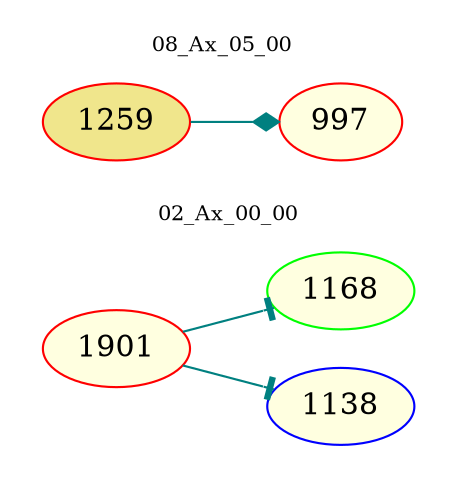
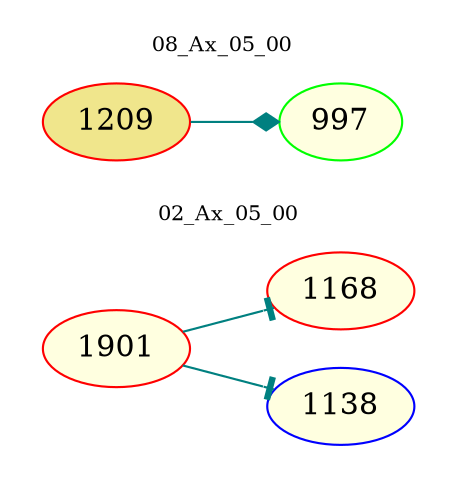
(116, 122) -> (116, 122)
(341, 122) -> (341, 122)
(229, 215) -> (229, 215)
(341, 291) -> (341, 291)
